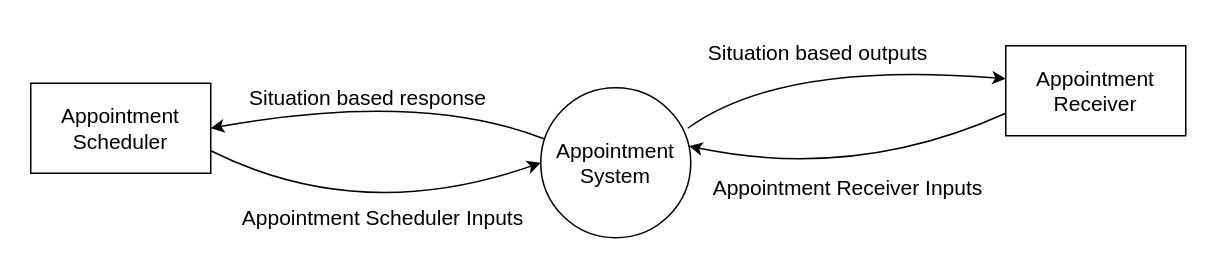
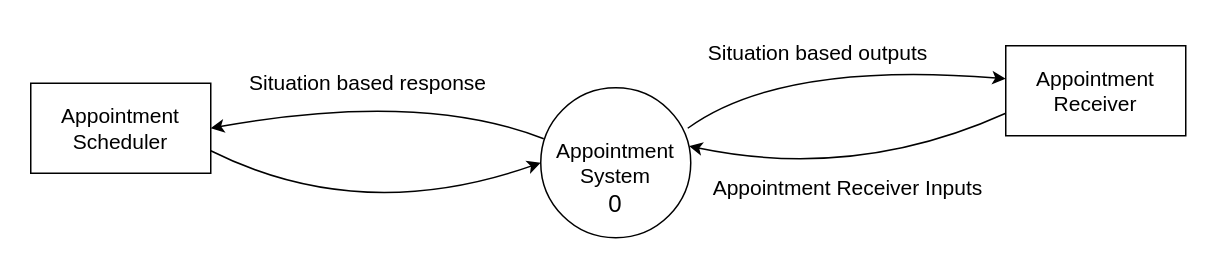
(368, 98) -> (368, 83)
none -> (616, 203)
(383, 218) -> none
